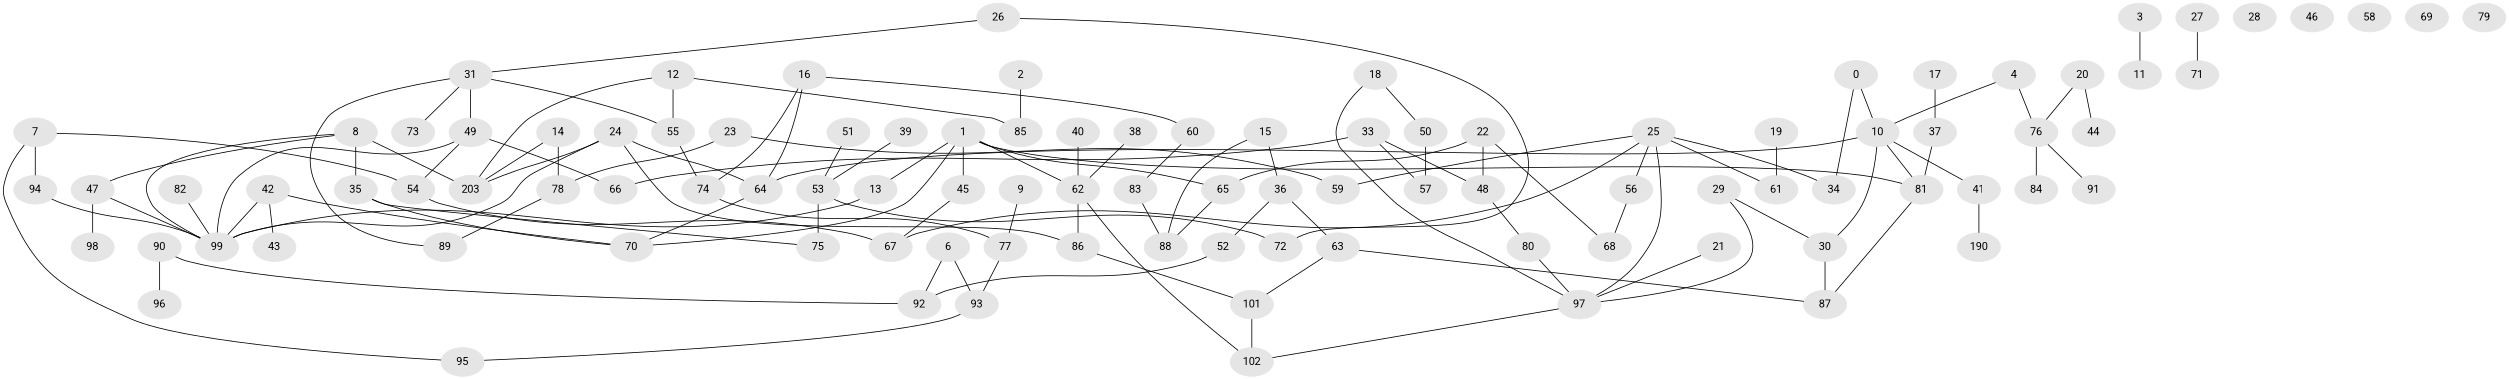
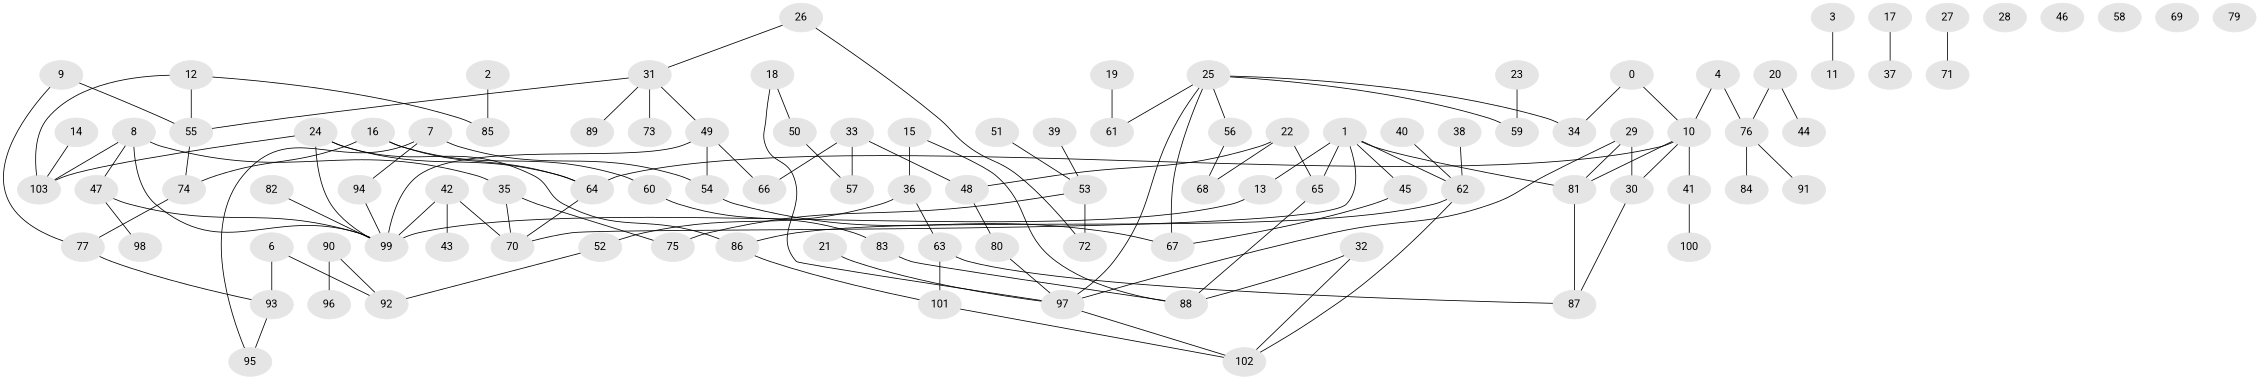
none -> (127, 103)
(1930, 156) -> (1603, 161)
(471, 190) -> (39, 190)
(558, 190) -> none
none -> (1362, 247)
(1979, 247) -> (1689, 247)
